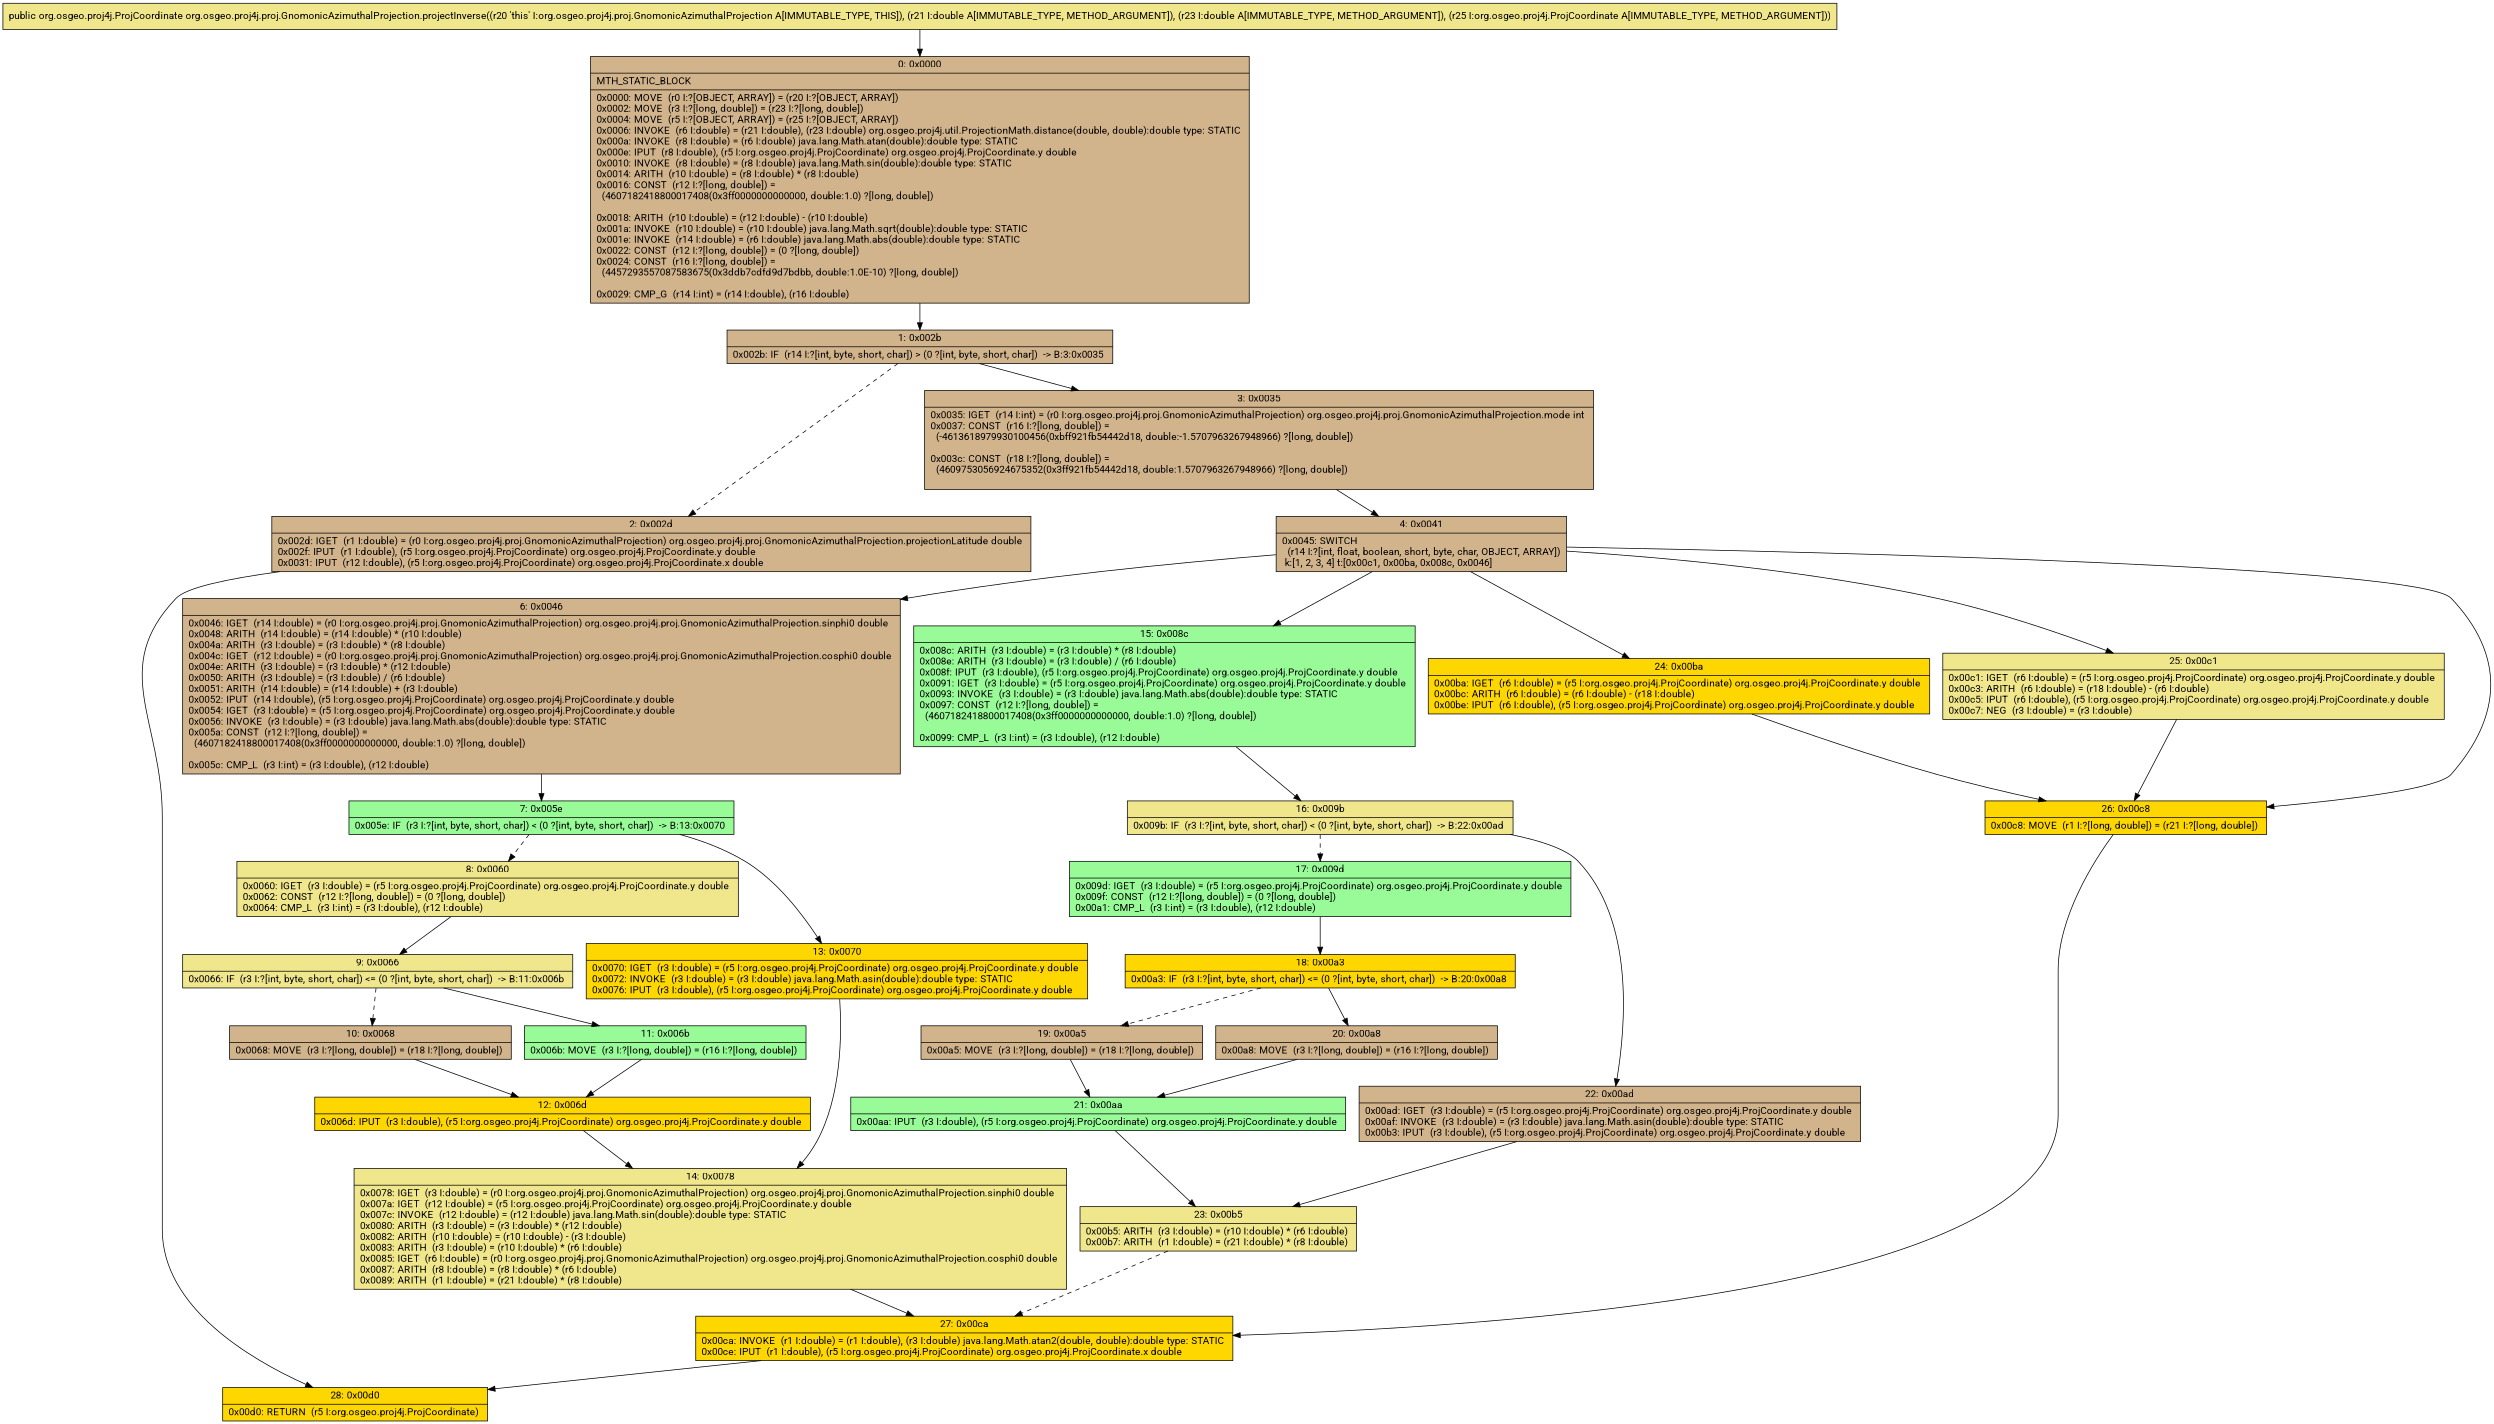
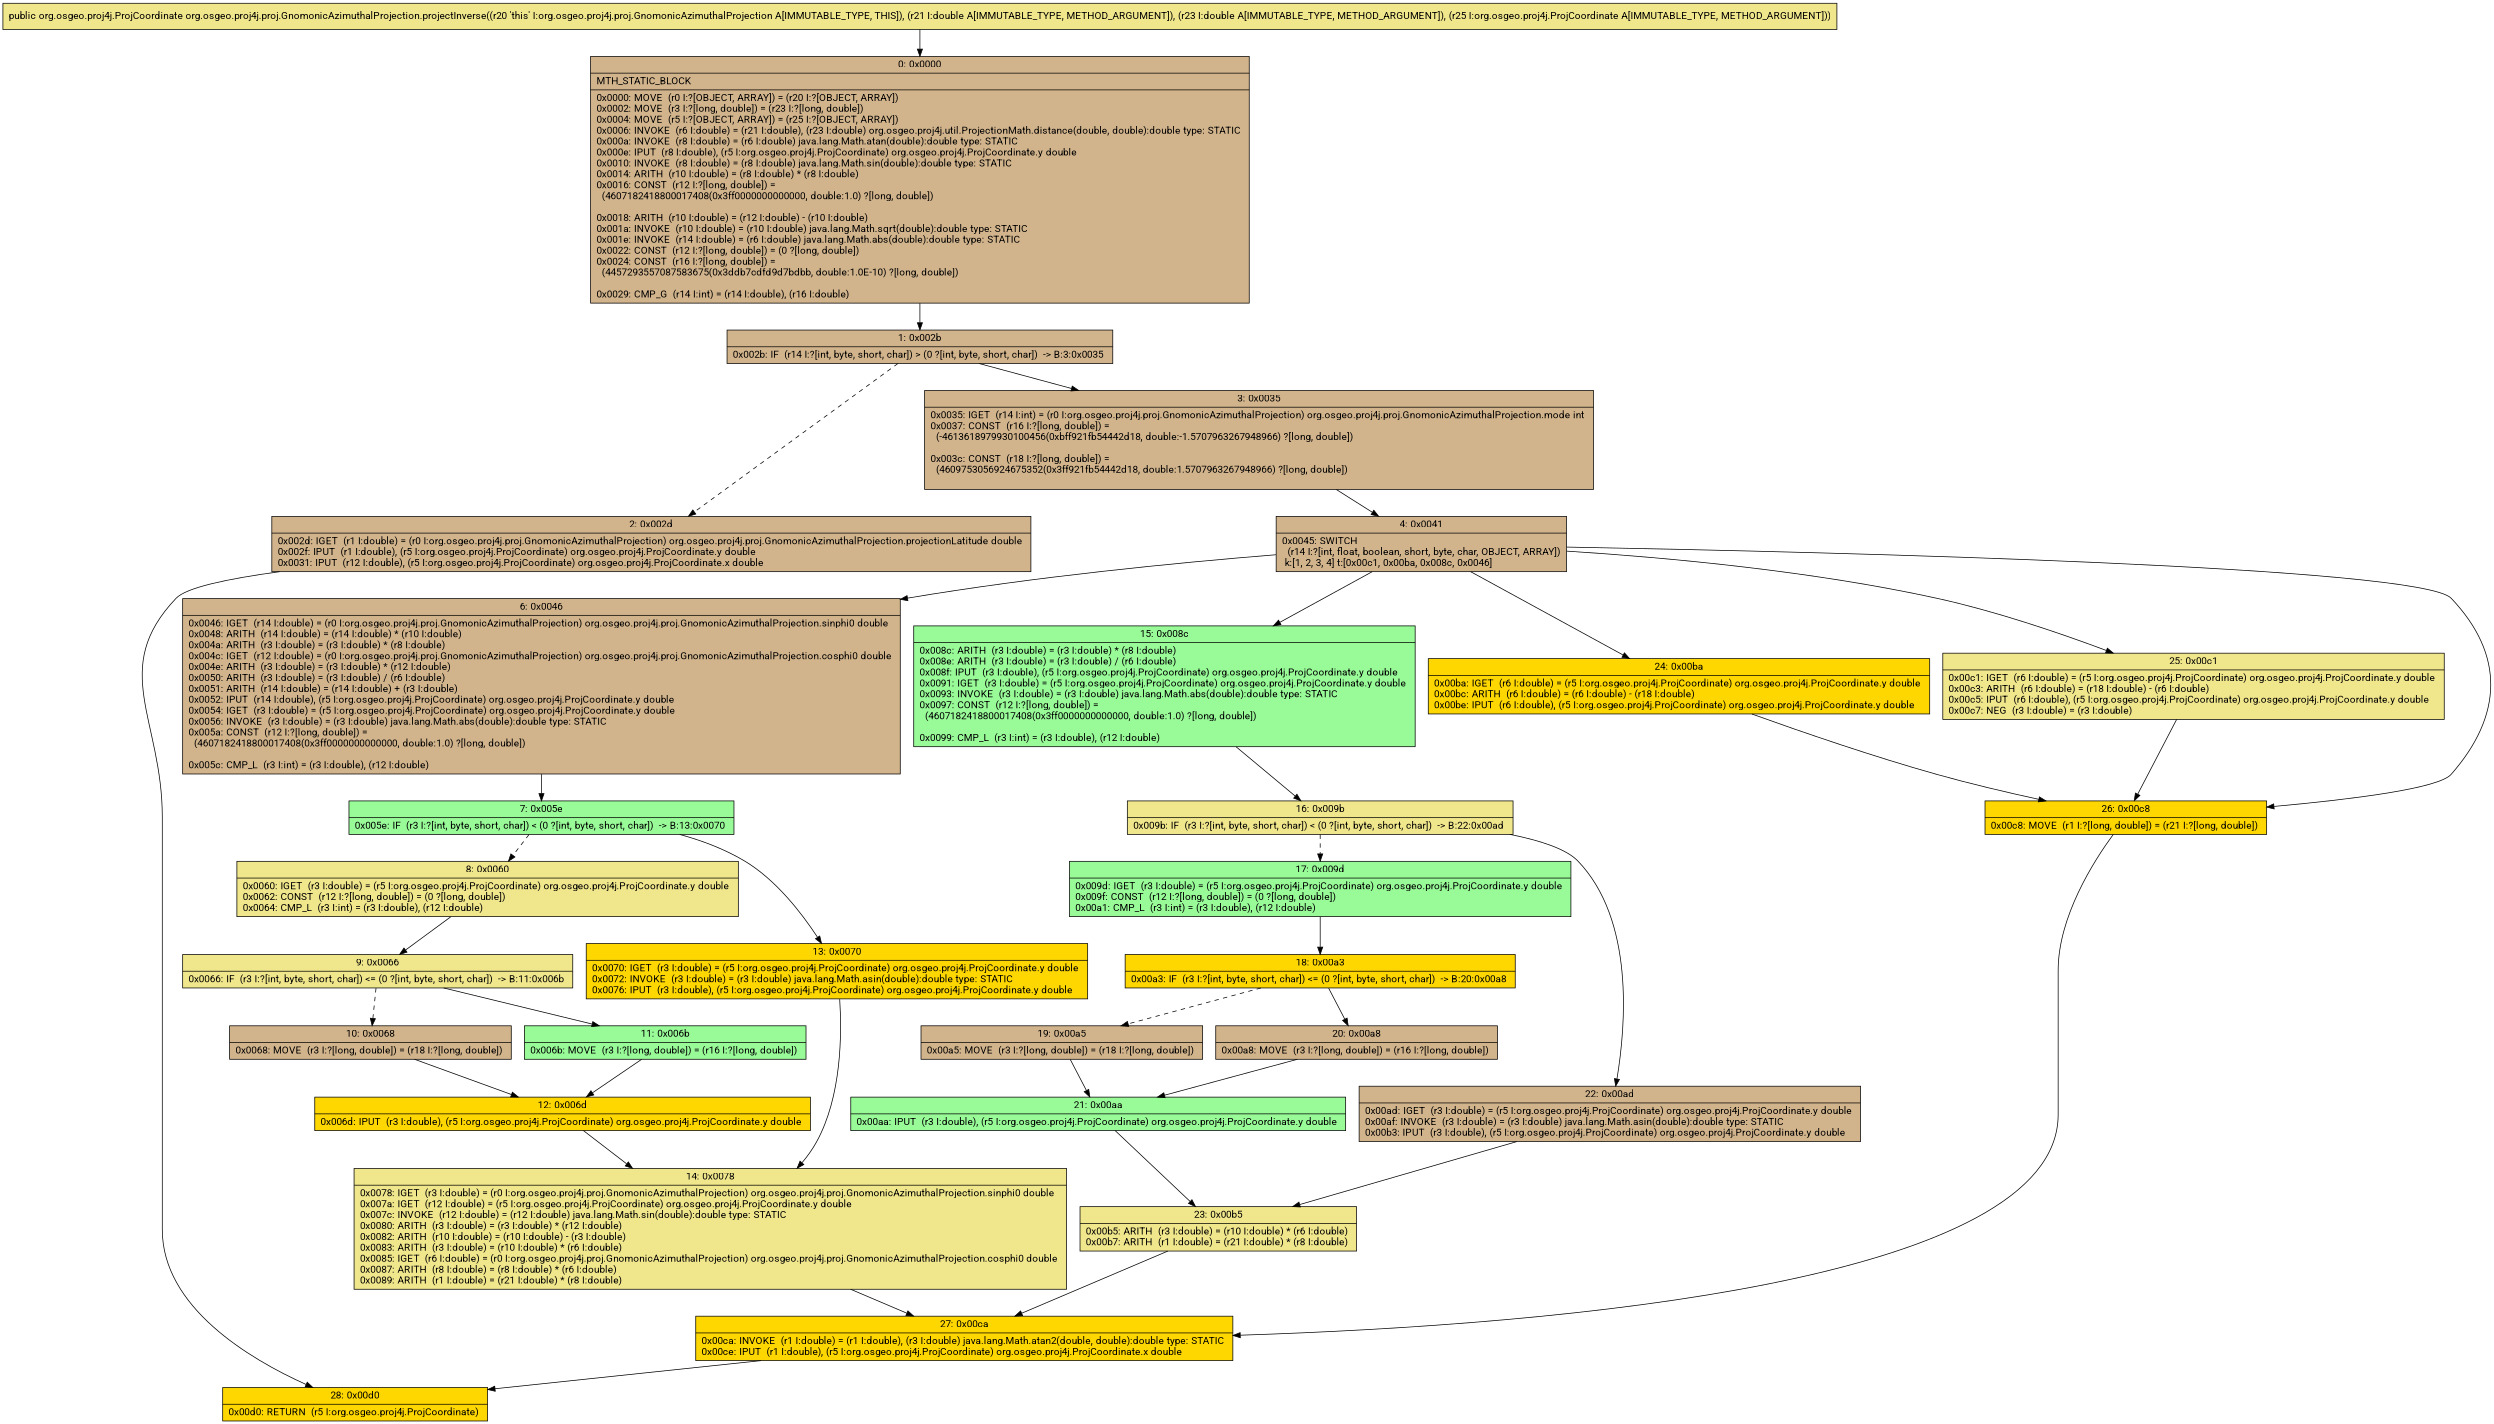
(1095, 1282) -> (1095, 1282)
